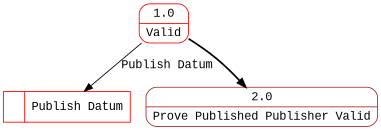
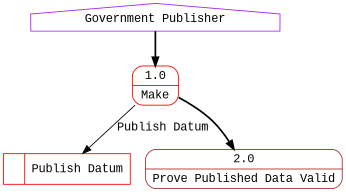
none -> (155, 19)
(164, 33) -> (155, 95)
(262, 116) -> (244, 178)
